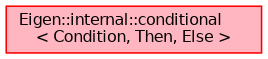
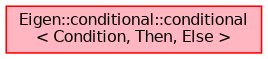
(134, 30) -> (134, 30)
